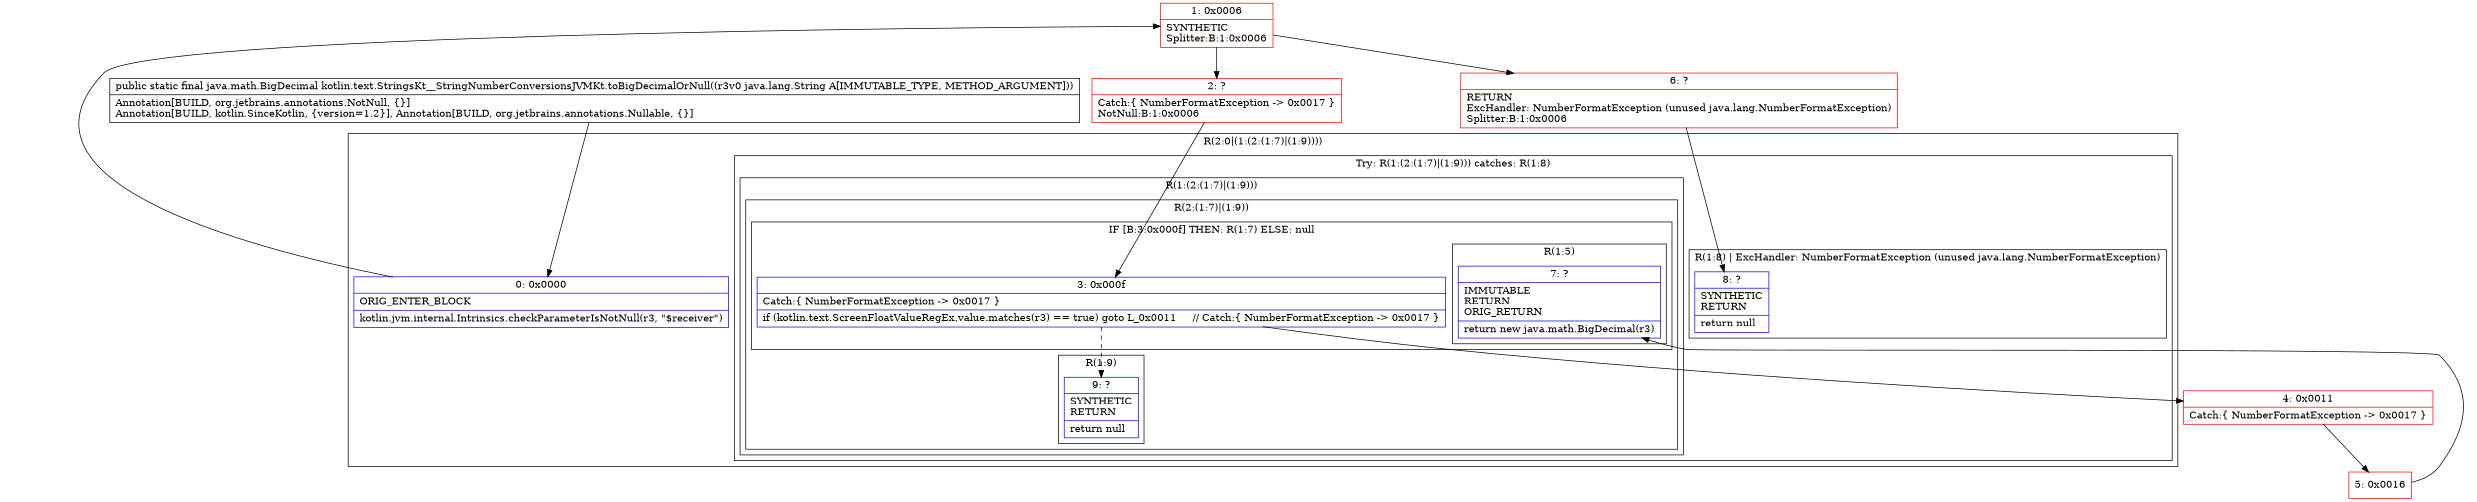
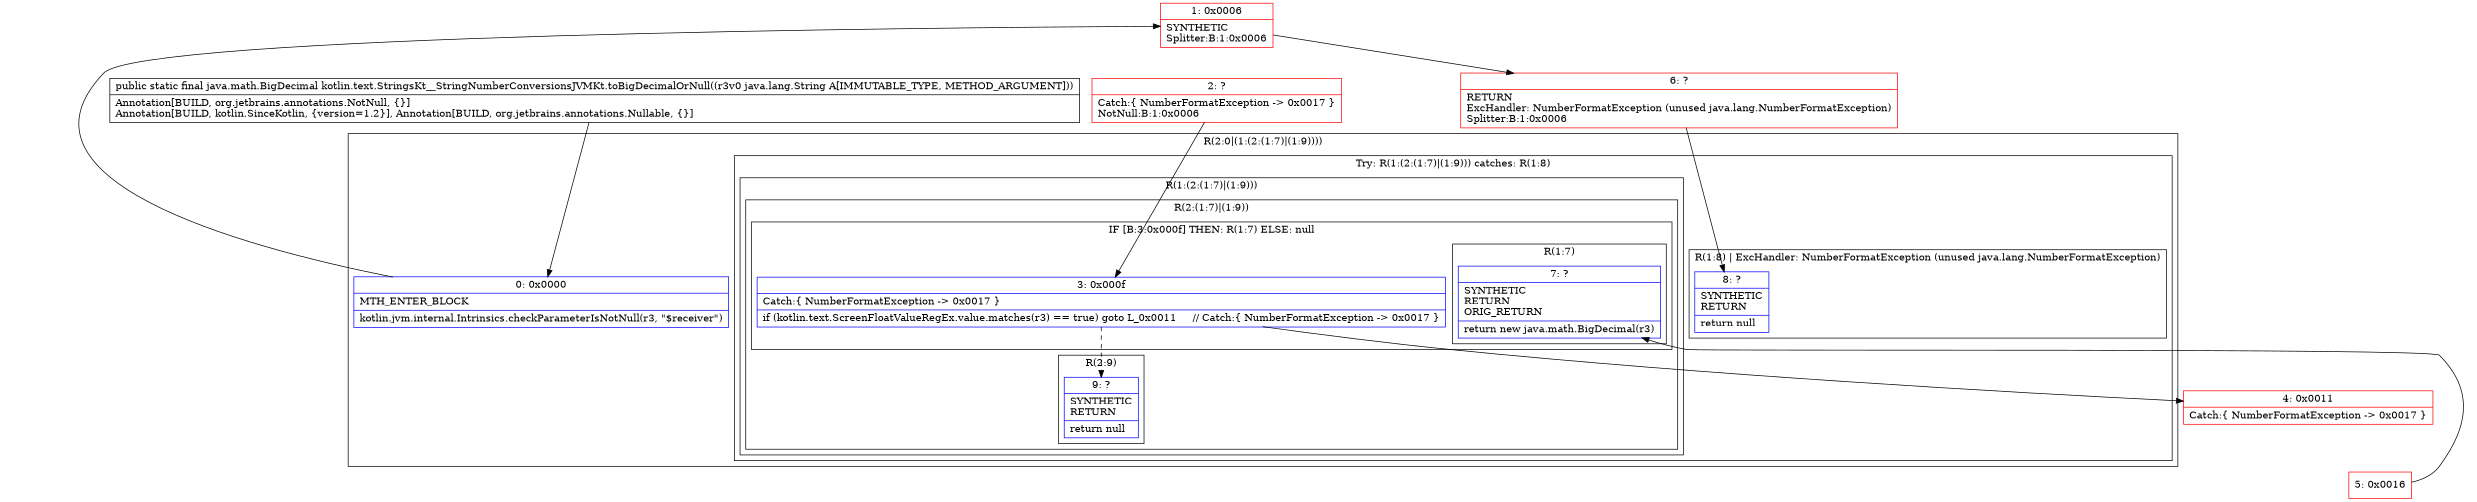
(1217, 59) -> none
(1559, 252) -> (1559, 252)
(1497, 291) -> (1495, 291)
(416, 301) -> (414, 301)
(1101, 363) -> (1101, 363)
(2343, 446) -> none
